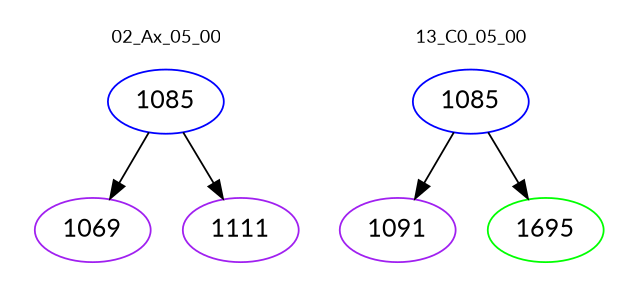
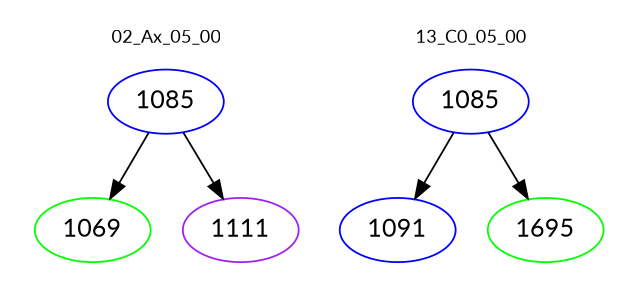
(93, 230) -> (93, 230)
(398, 230) -> (398, 230)
